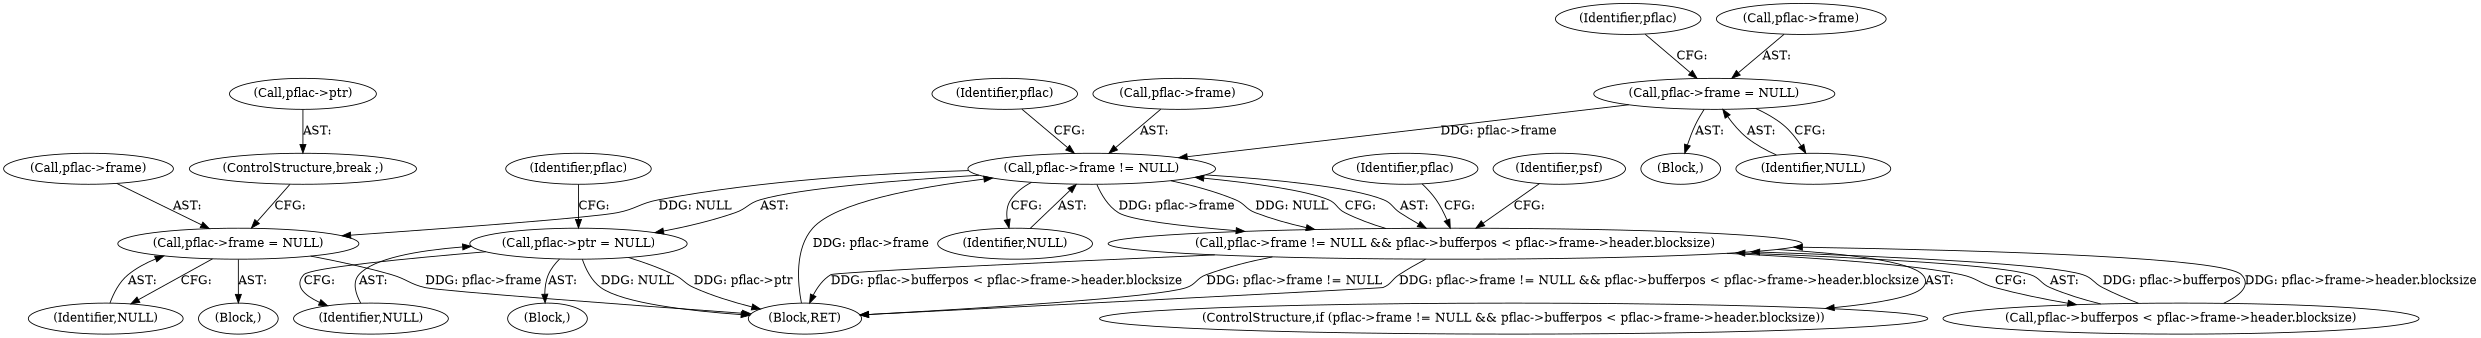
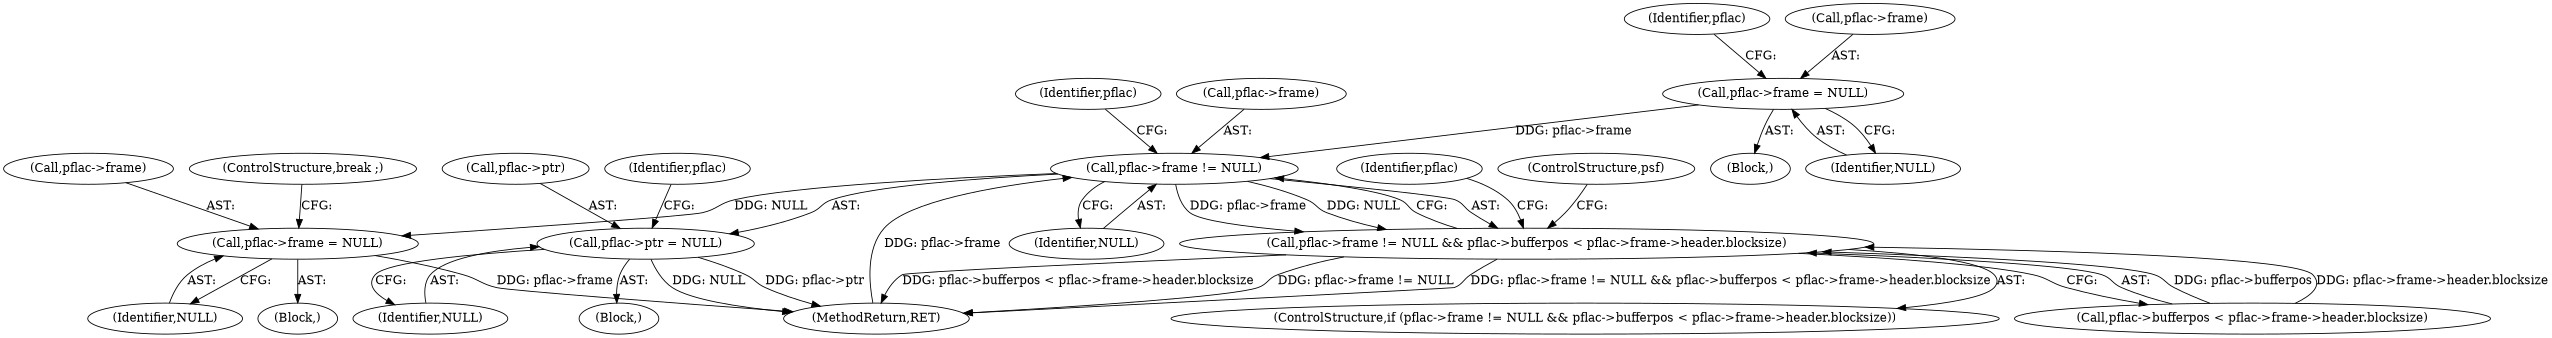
(303, 127) -> (576, 204)
(1559, 169) -> (1596, 169)
(805, 319) -> (876, 319)
